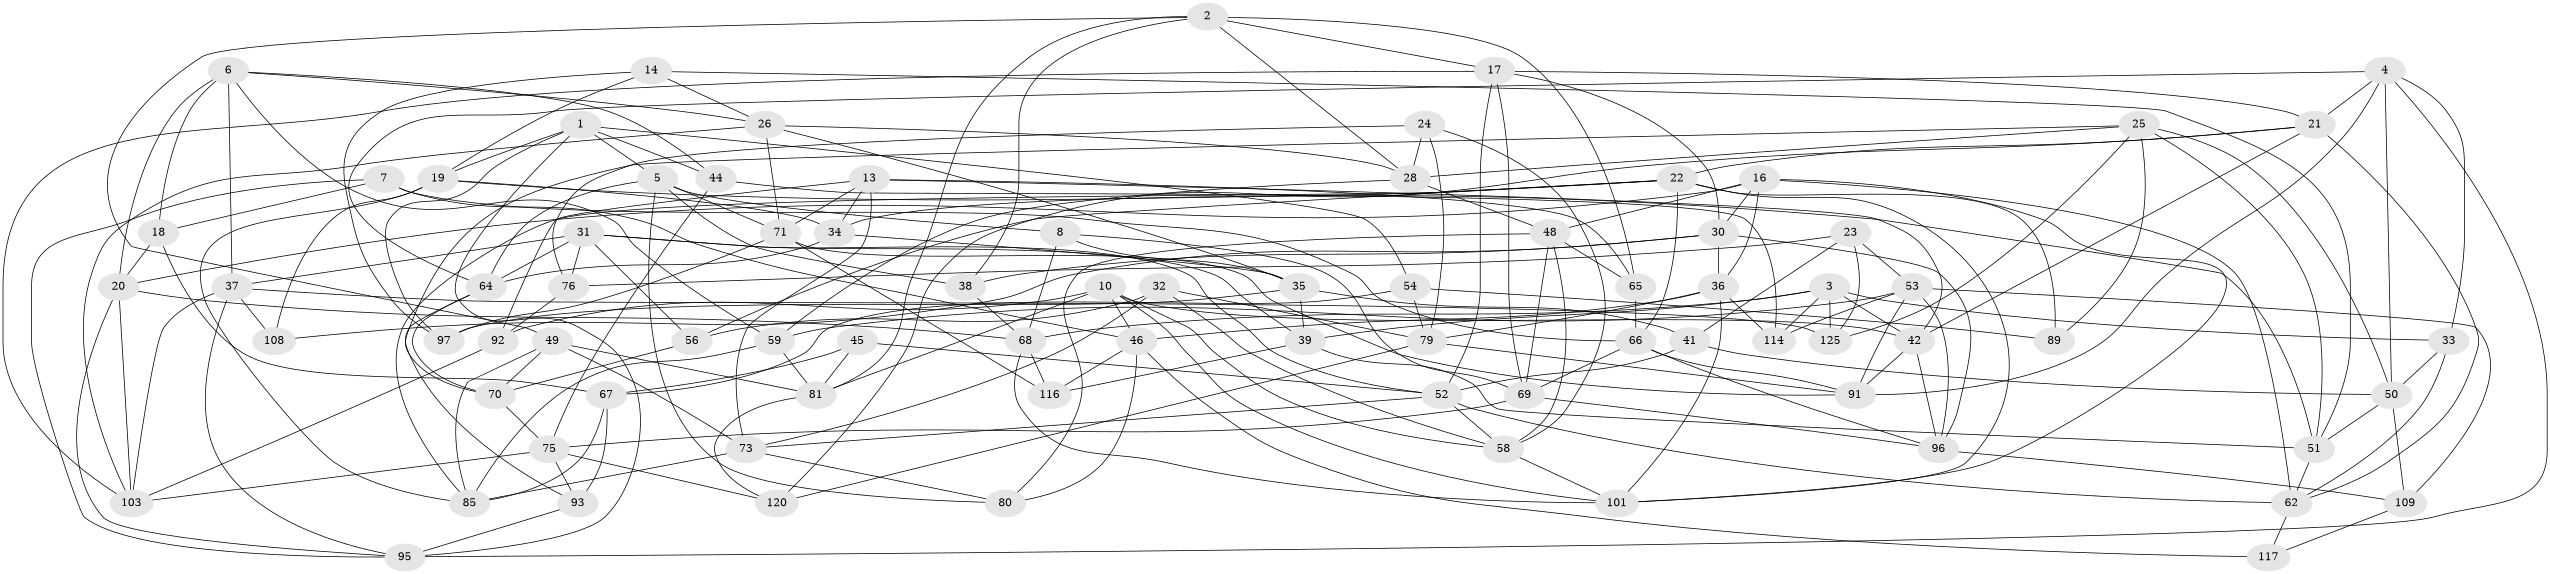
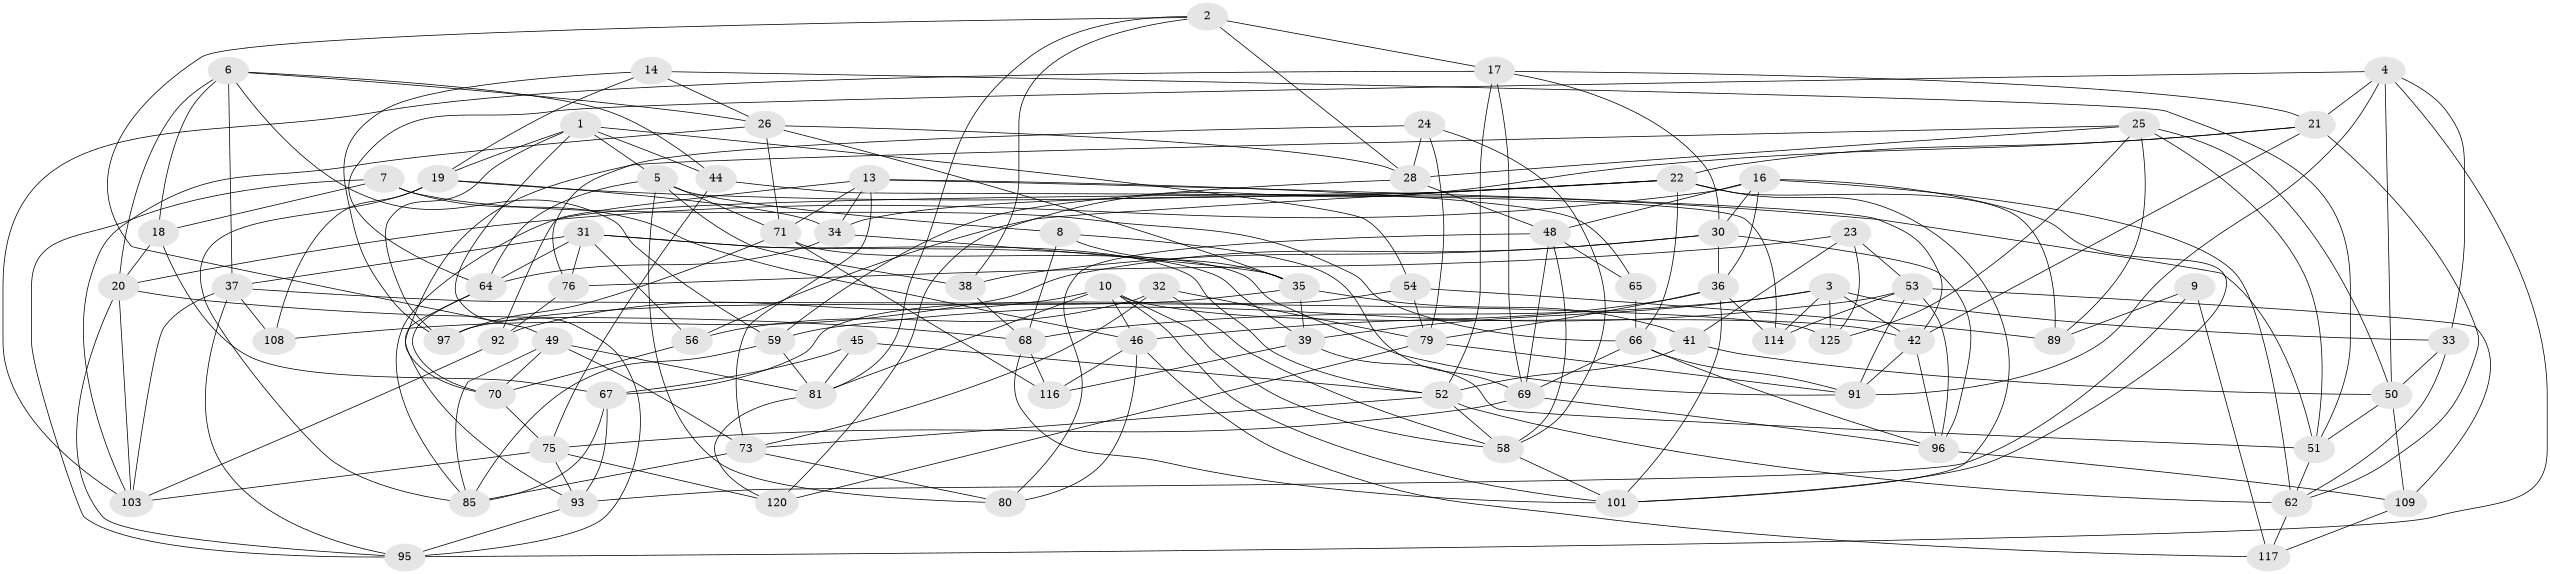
(1499, 46) -> none
none -> (2195, 287)
